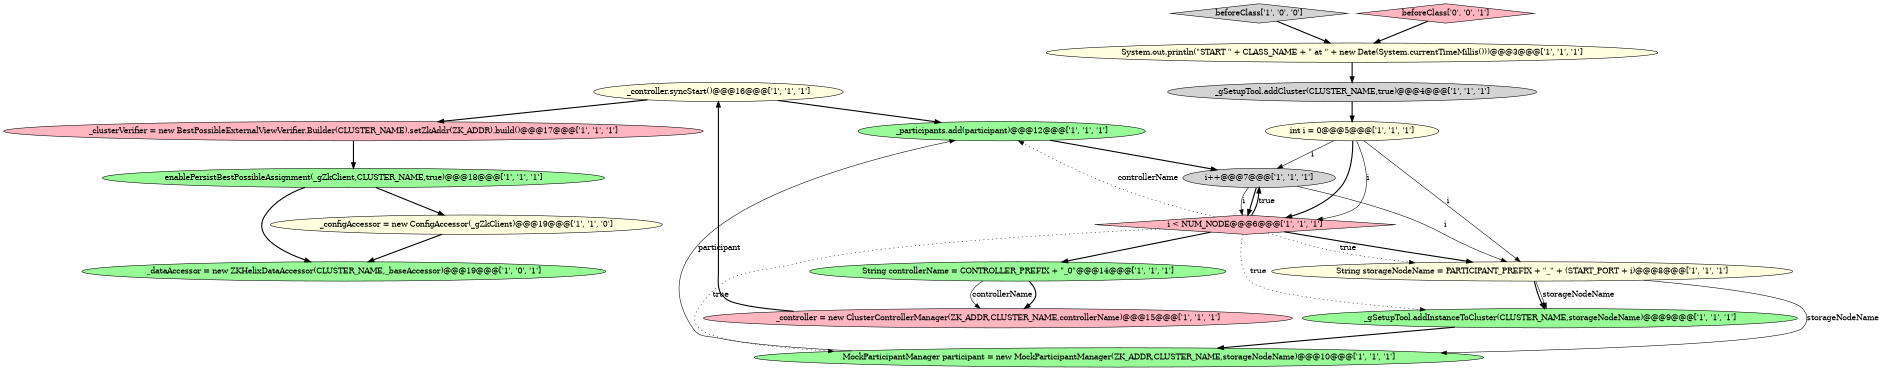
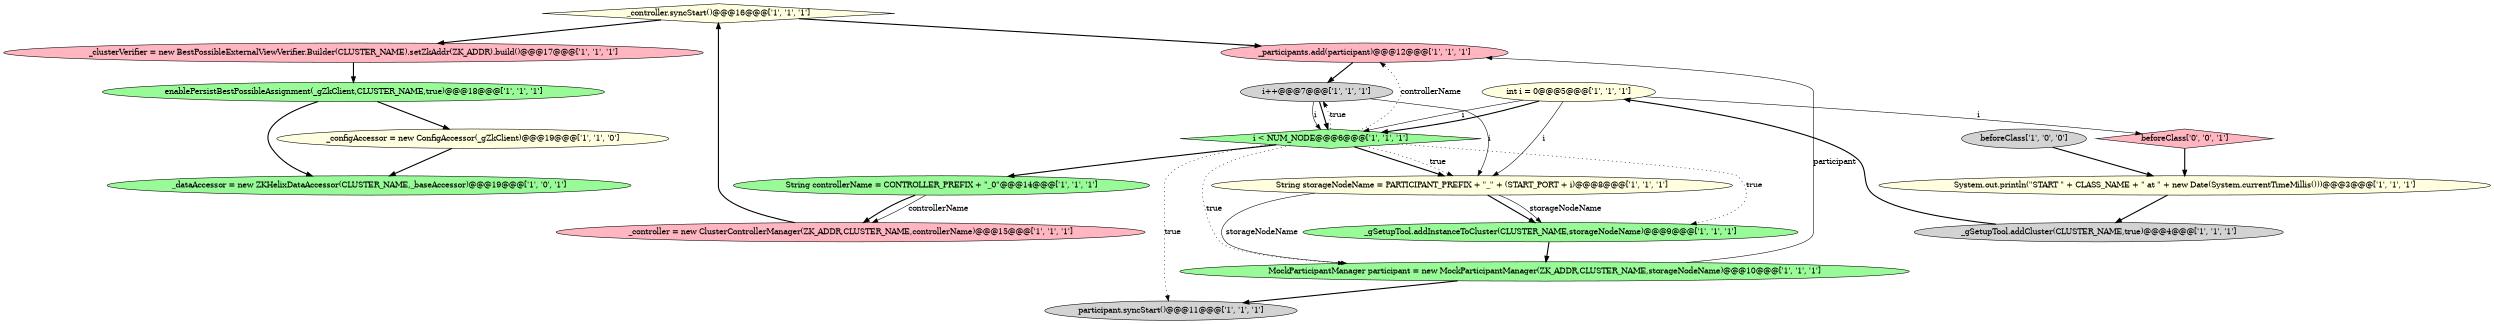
(1259, 13) -> (2024, 139)
(718, 92) -> (718, 13)
(1002, 131) -> (1364, 53)
(1308, 153) -> (1890, 113)
(1257, 205) -> (1329, 117)
(1245, 225) -> (1331, 139)
none -> (1171, 311)
